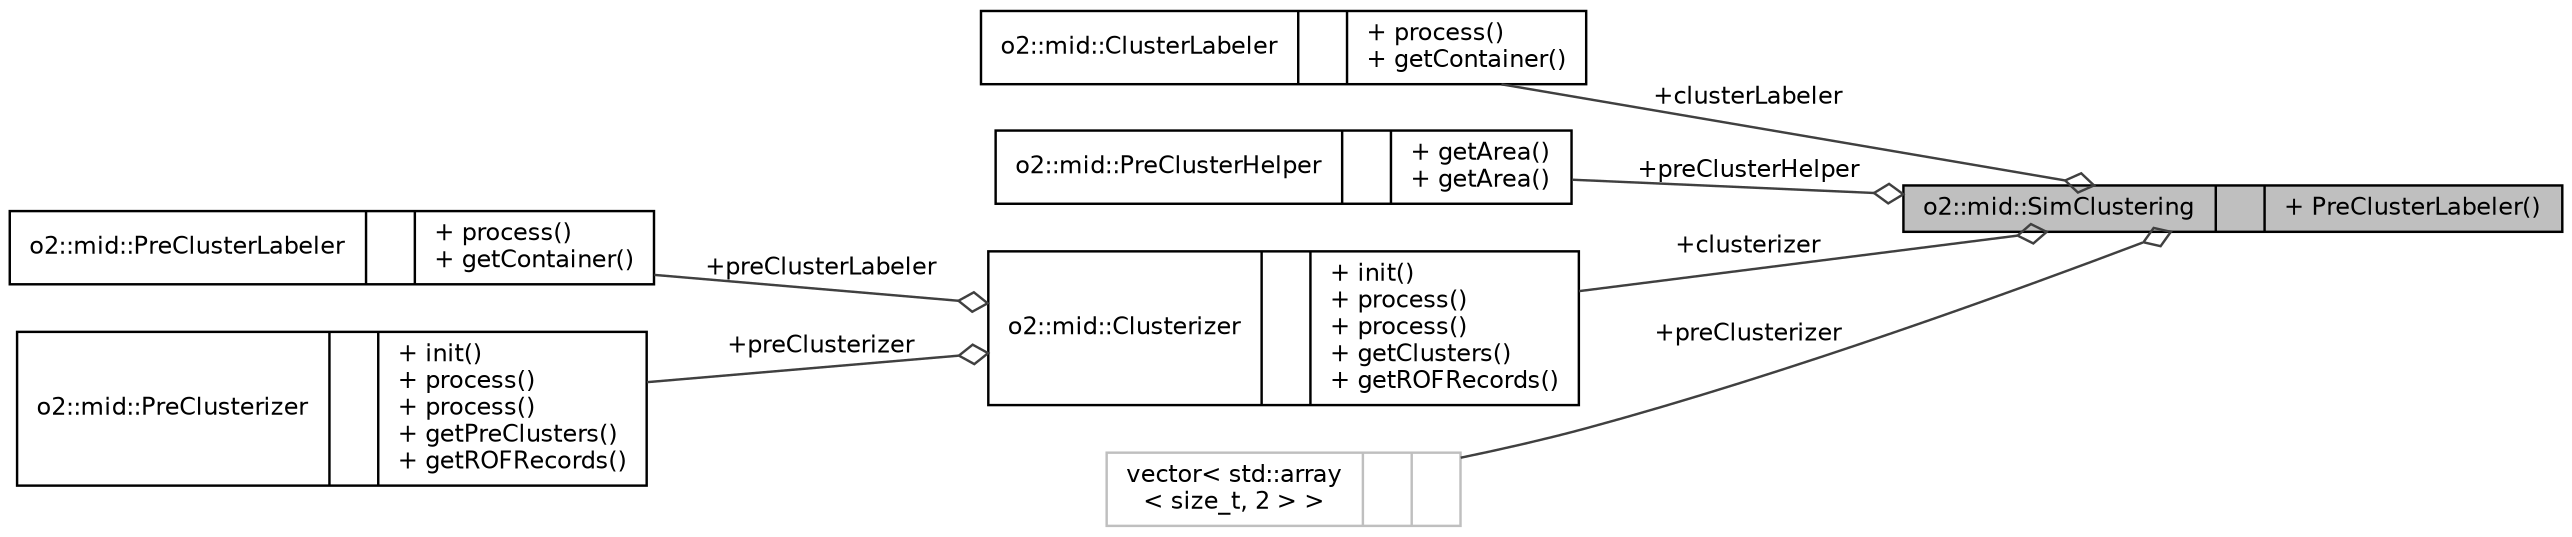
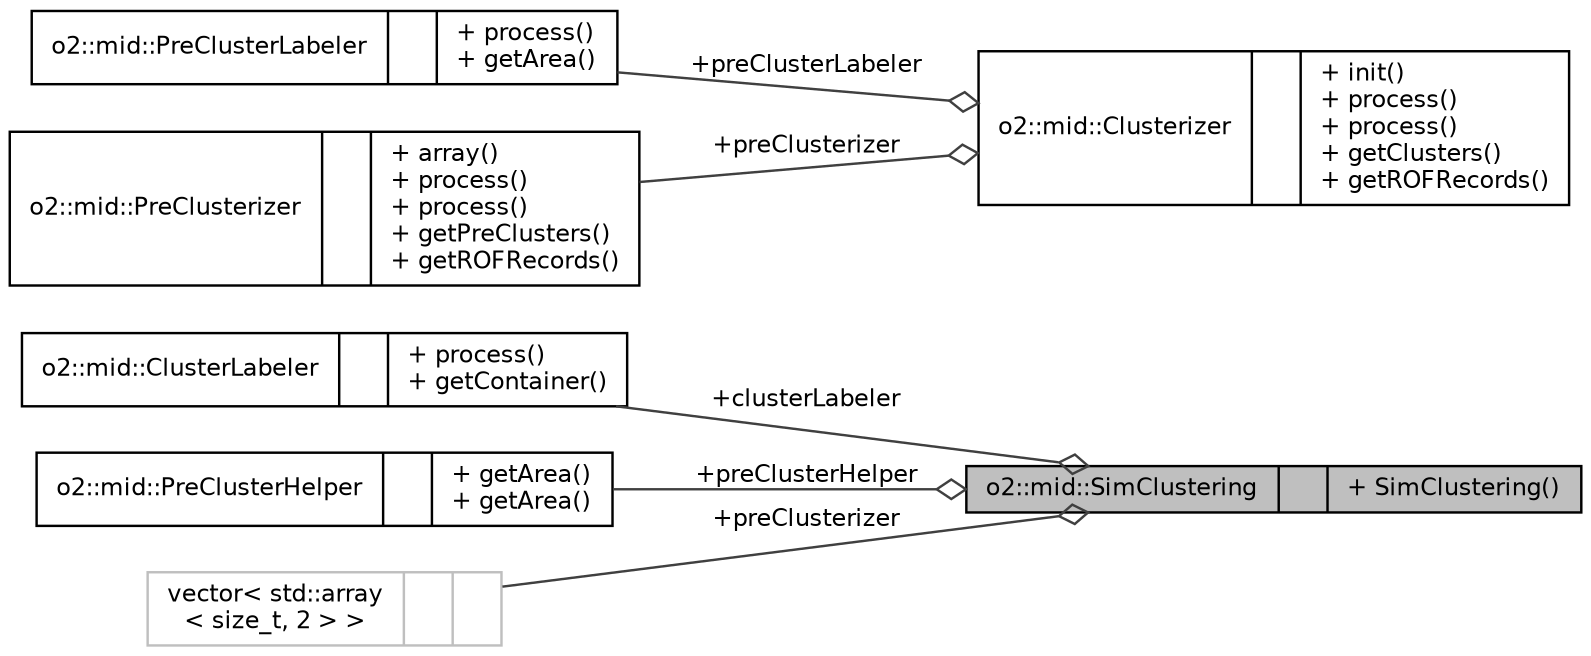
(2413, 207) -> (1454, 488)
(534, 260) -> (527, 60)
(1798, 263) -> none
(440, 354) -> (445, 154)
